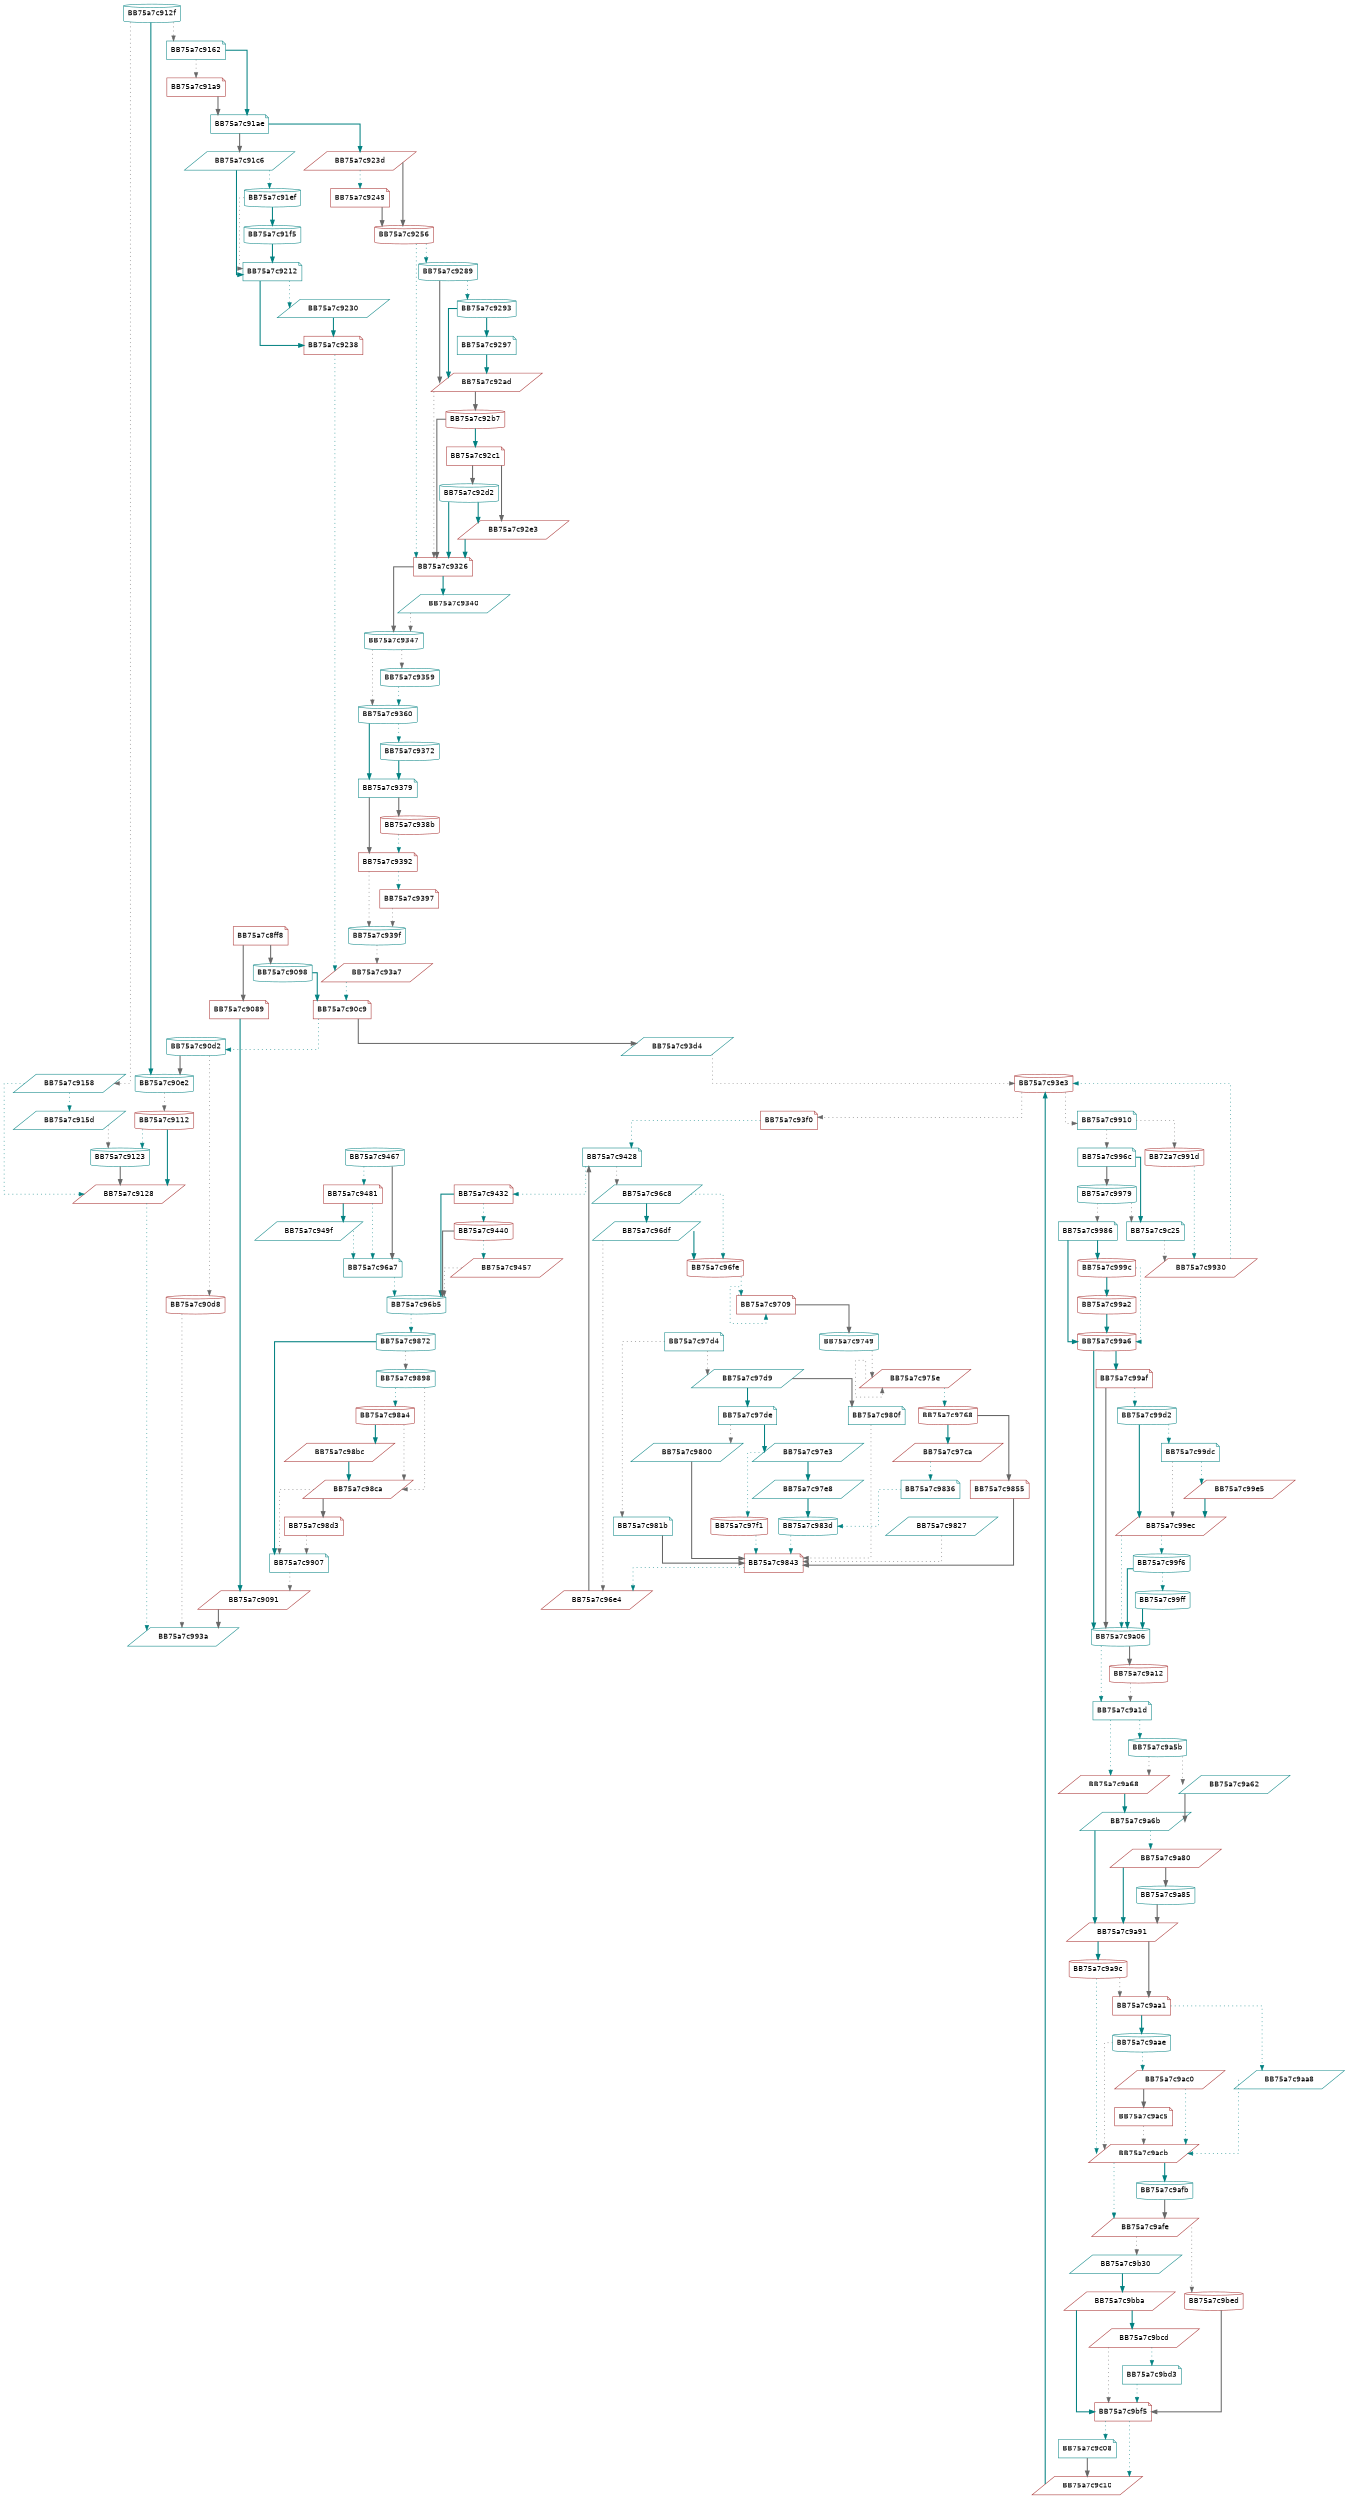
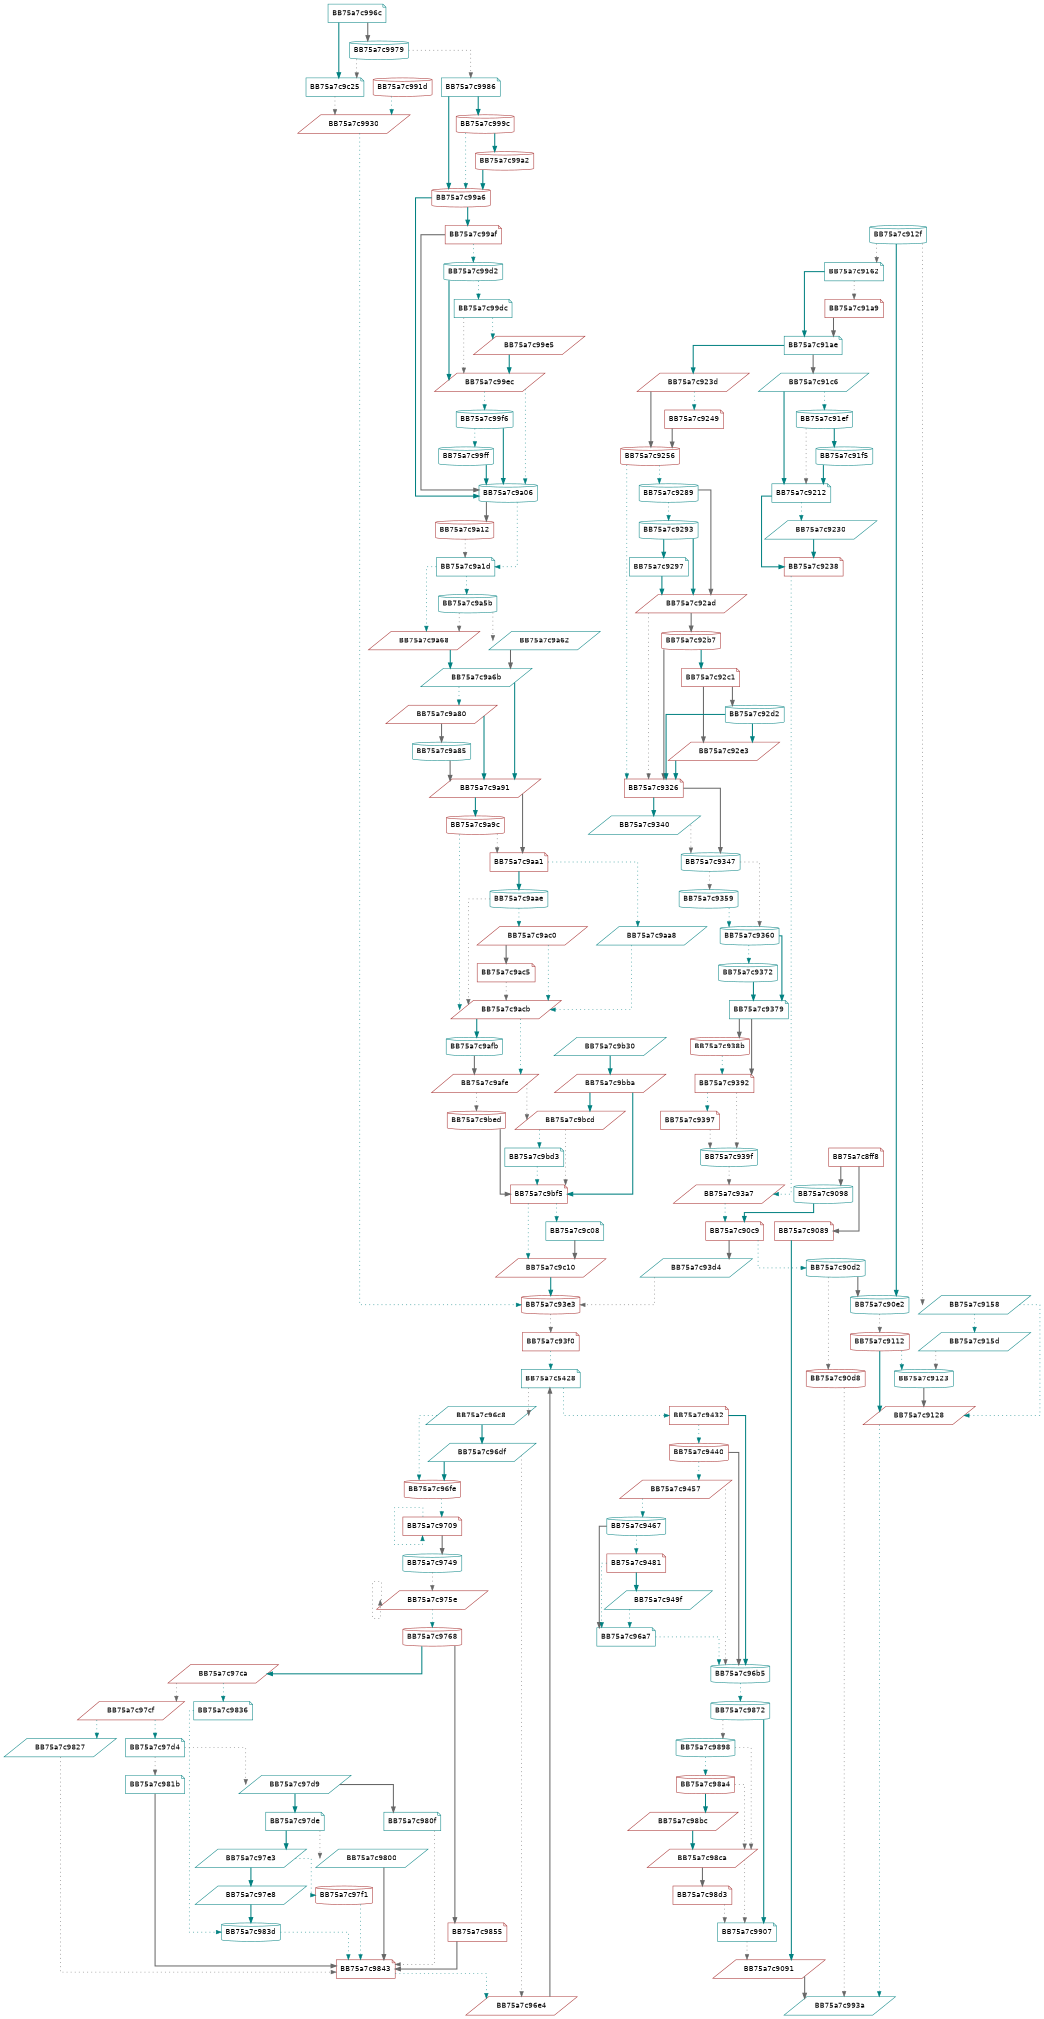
(1107, 1120) -> none
(612, 1157) -> (551, 1379)
(1174, 1157) -> (403, 87)
none -> (643, 1505)
none -> (131, 1711)
(1137, 2243) -> (527, 1099)
